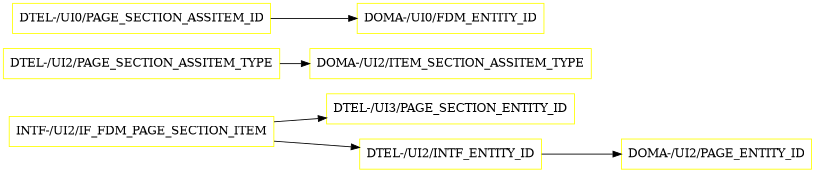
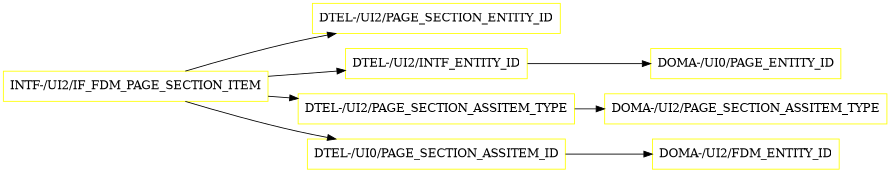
(451, 18) -> (746, 154)
(451, 64) -> (746, 109)
none -> (279, 97)
(451, 109) -> (436, 18)
none -> (256, 121)
(716, 154) -> (746, 64)
